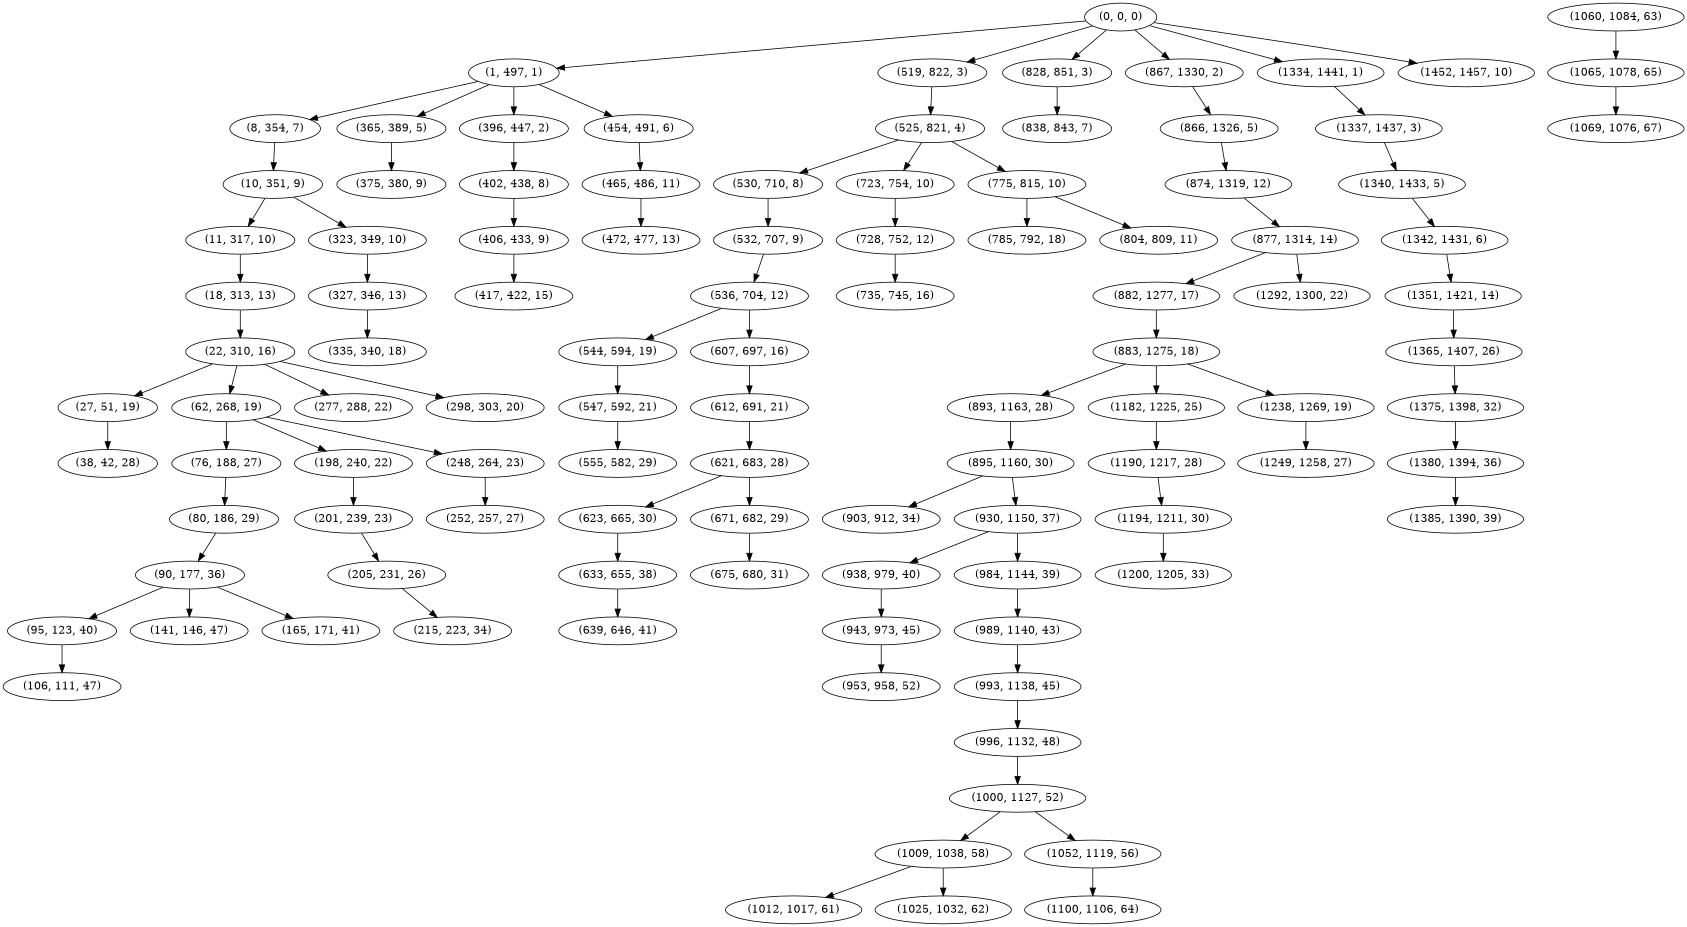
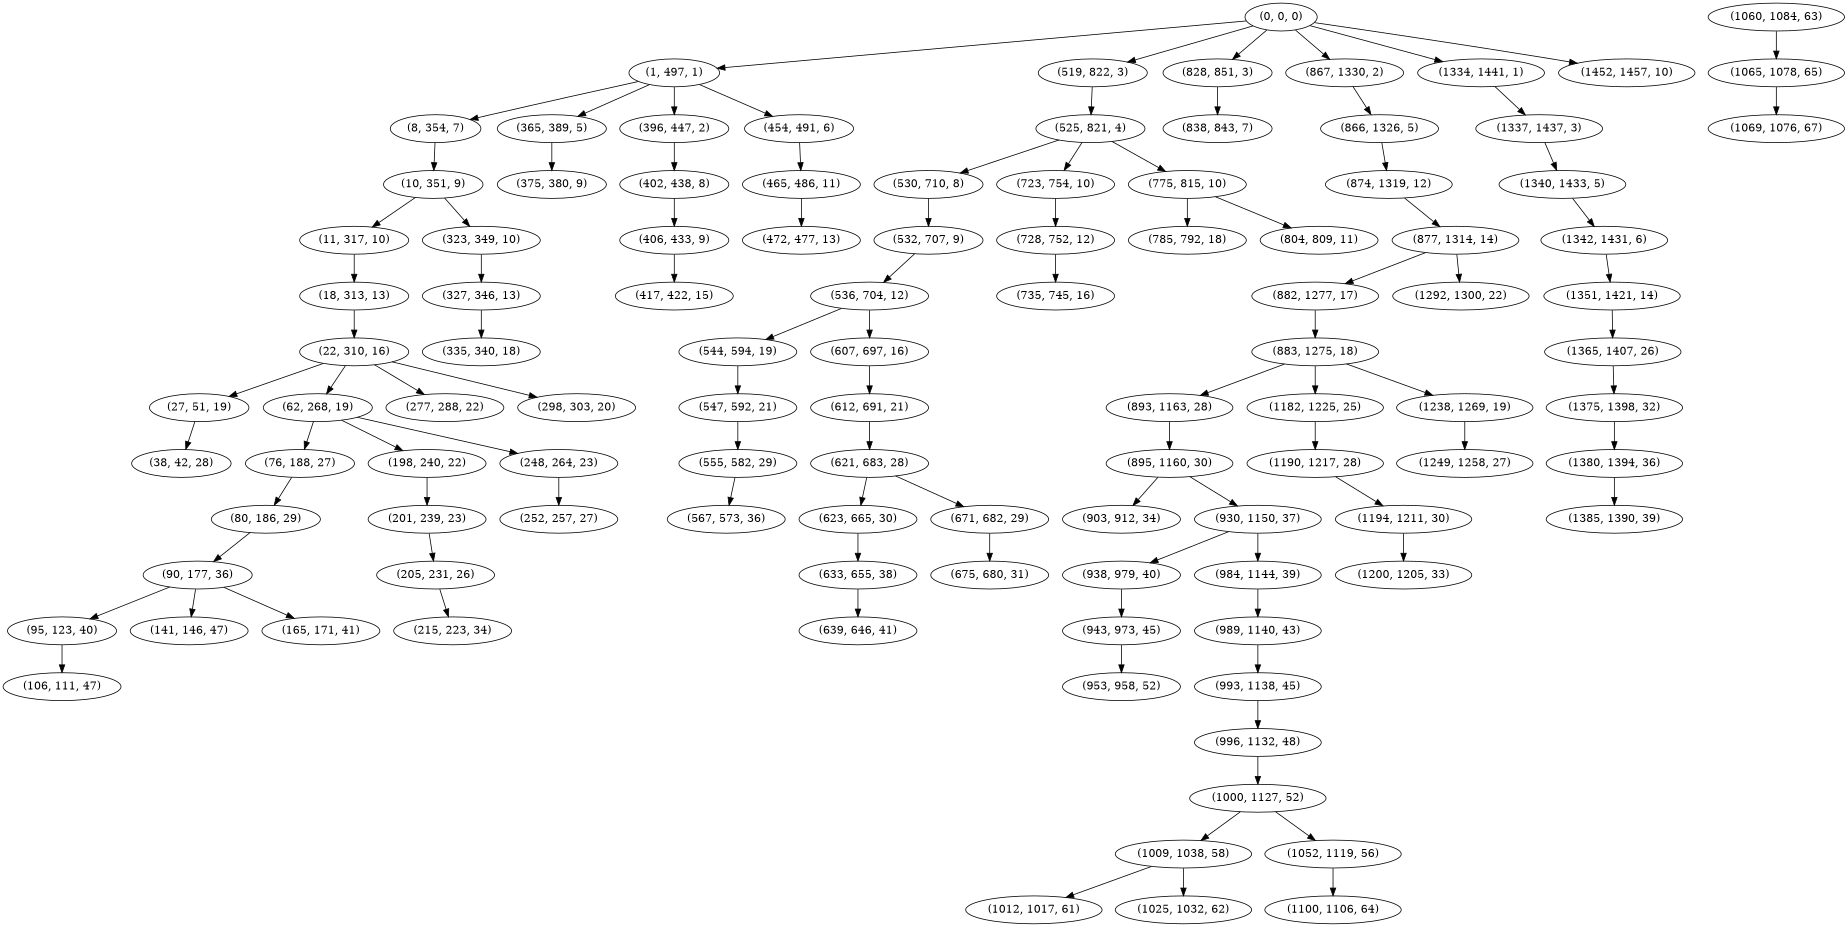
none -> (726, 519)
